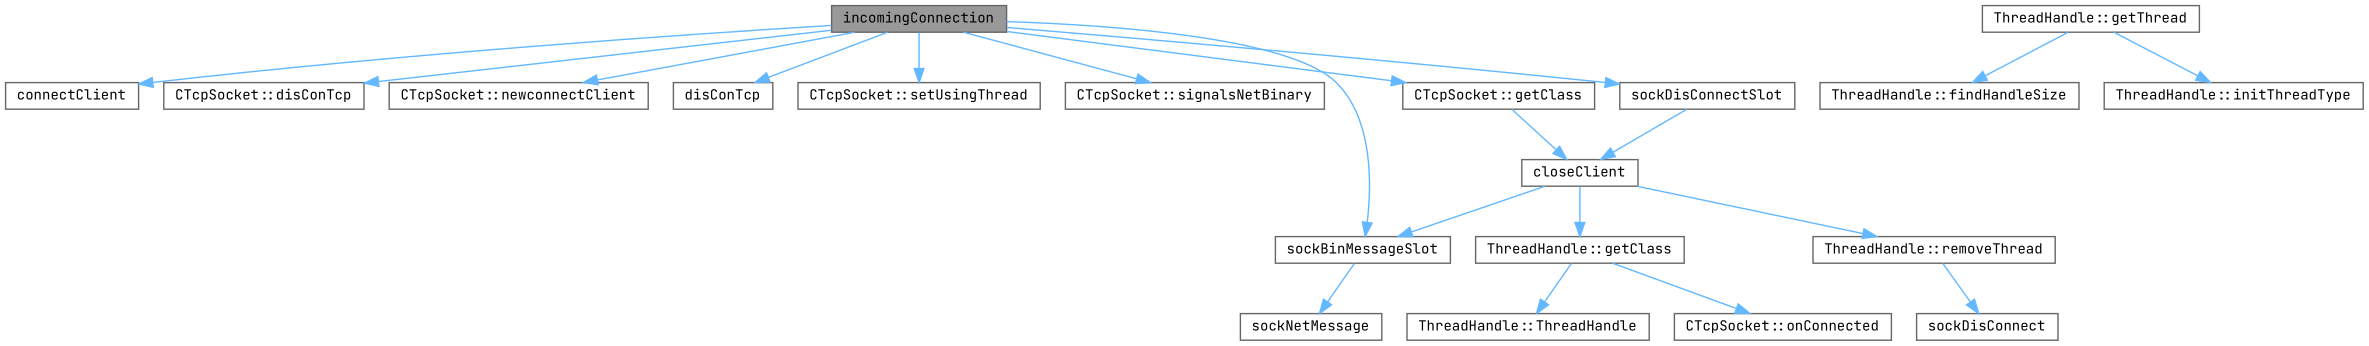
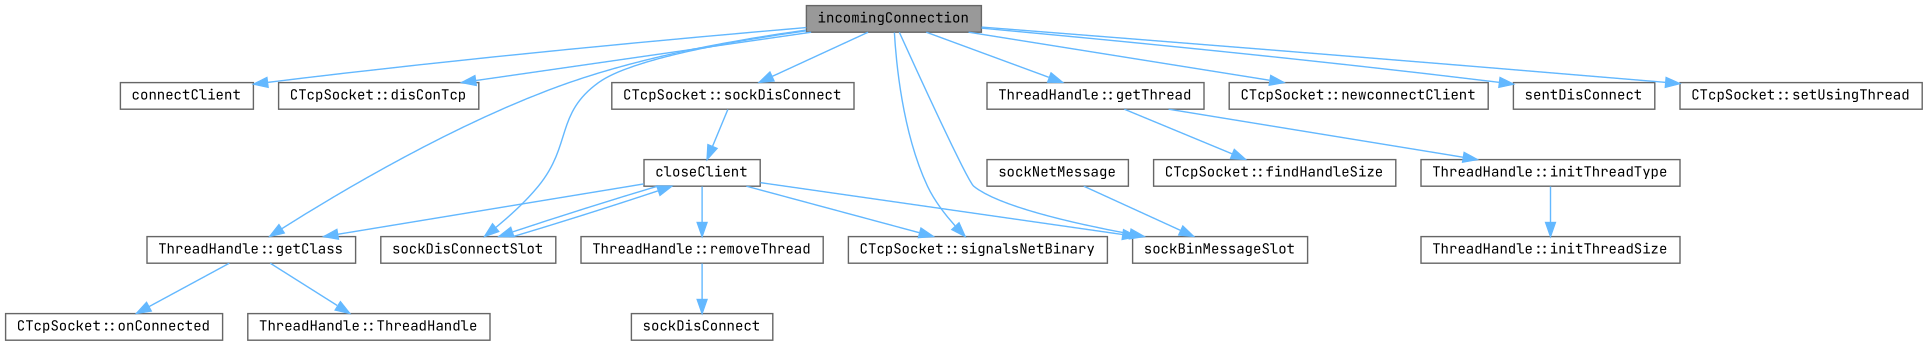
none -> (988, 55)
(723, 96) -> (1584, 96)
(1499, 96) -> (733, 96)
(1949, 96) -> (1275, 173)
none -> (532, 97)
none -> (585, 209)
none -> (833, 209)
none -> (1550, 250)
(1341, 283) -> (1132, 208)
